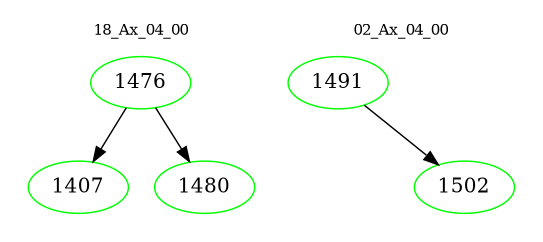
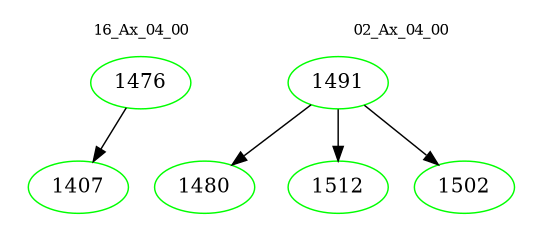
(142, 31) -> (142, 31)
(169, 128) -> (286, 124)
none -> (338, 187)
